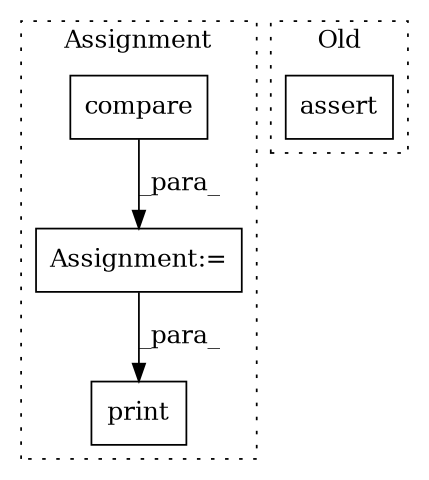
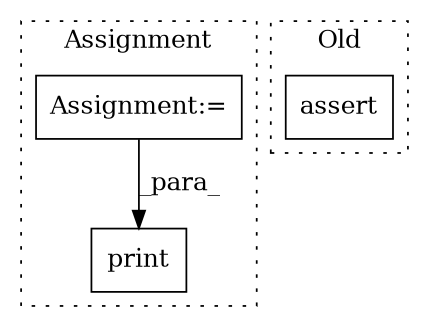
(139, 107) -> none
